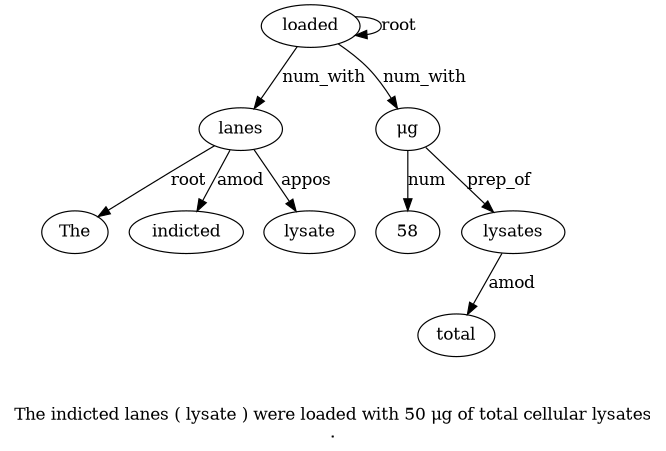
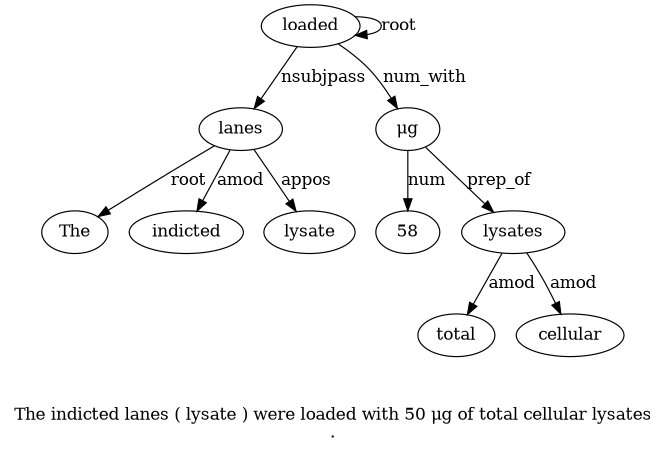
(324, 78) -> (324, 78)
none -> (570, 335)
